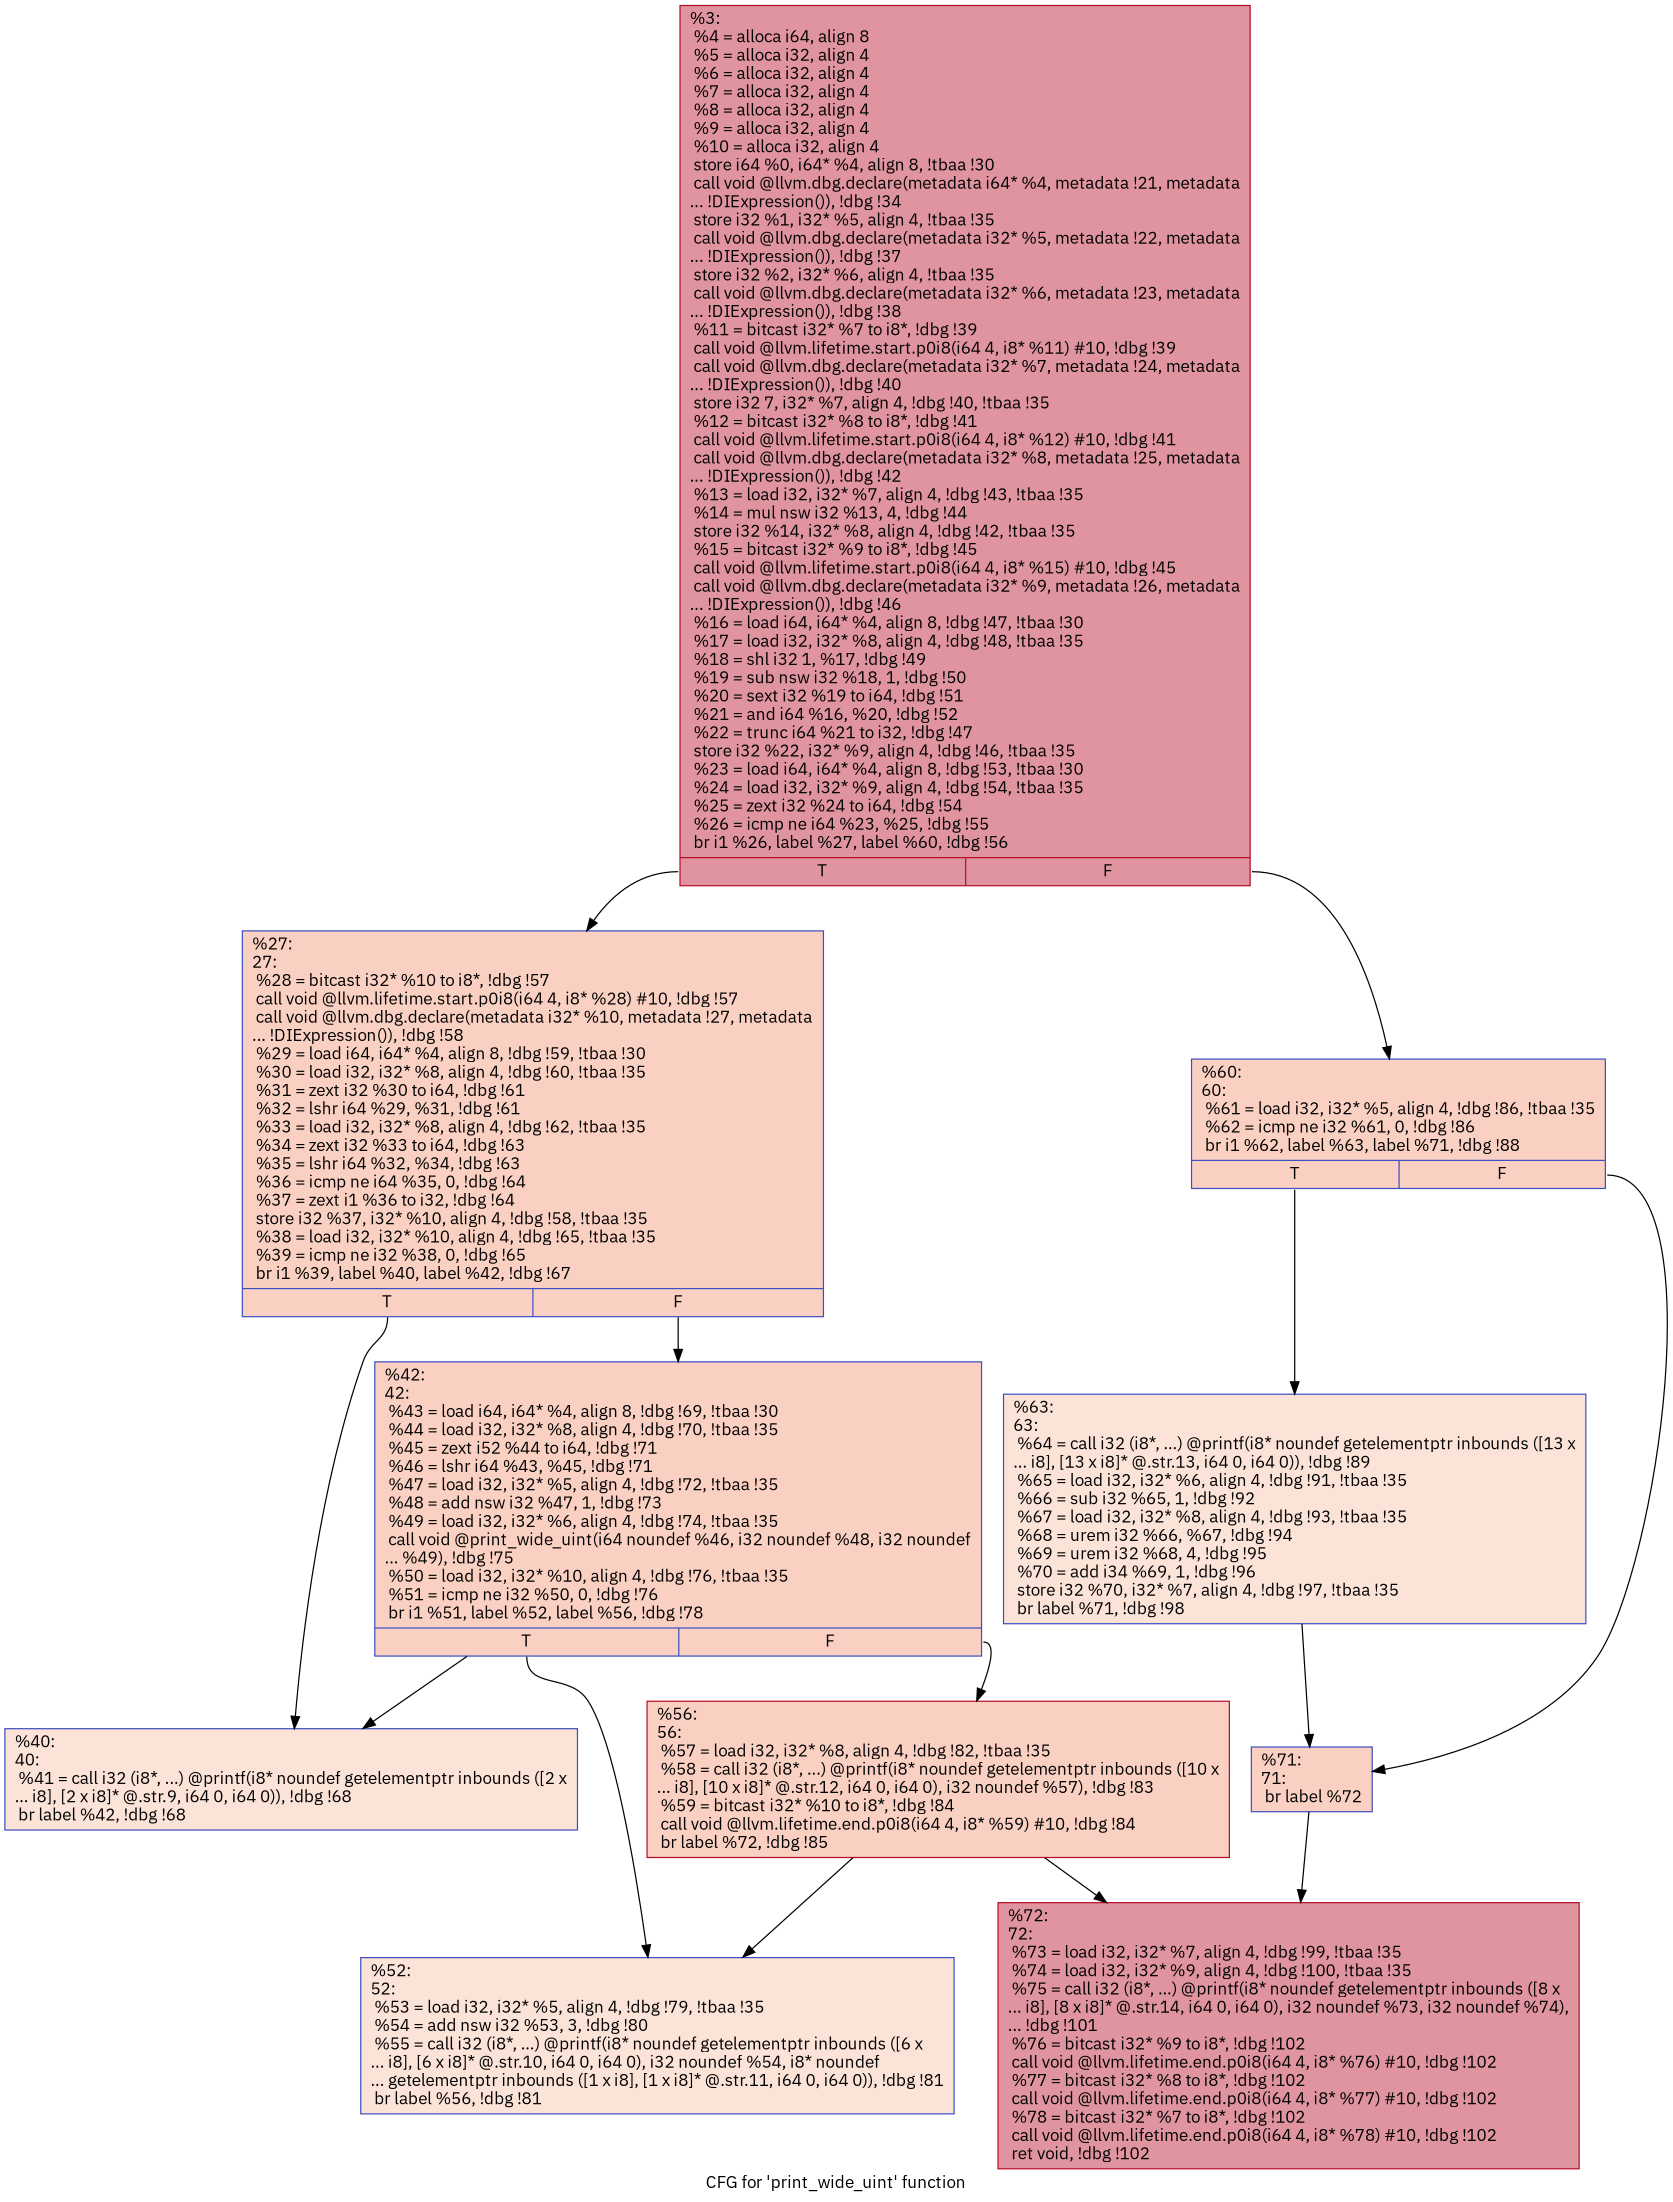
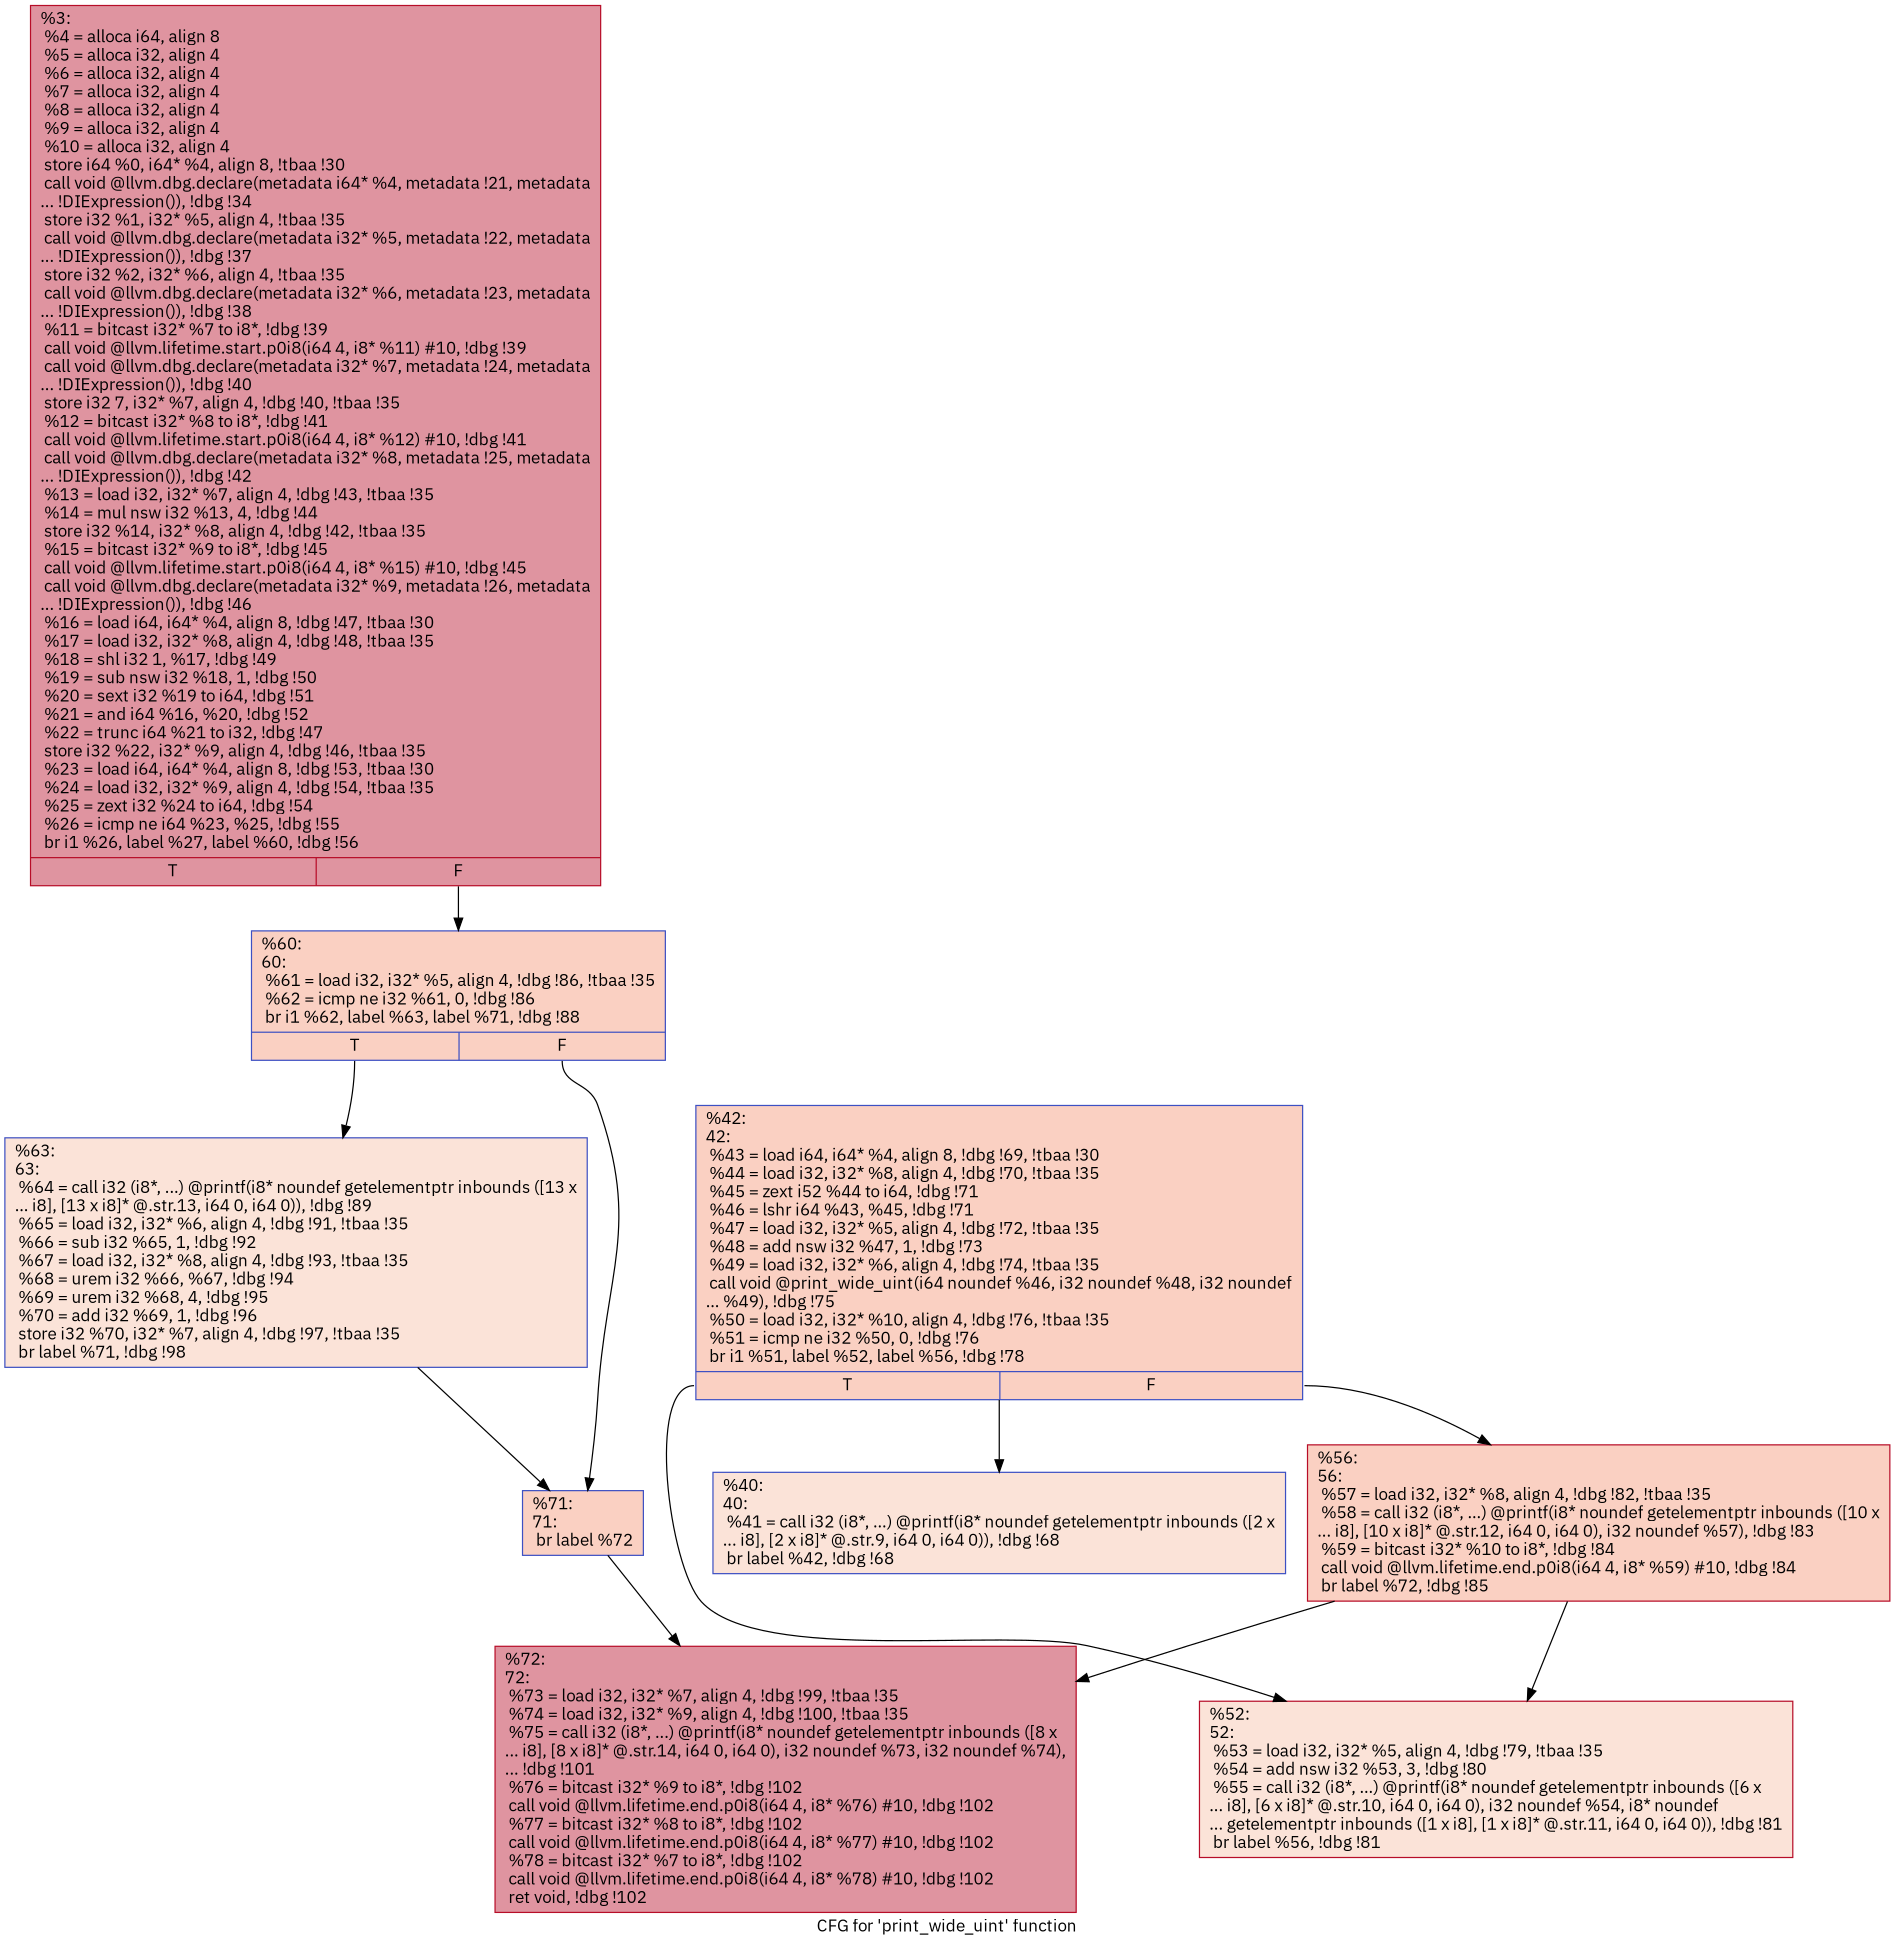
(533, 1124) -> none
(1135, 1572) -> (136, 1316)
(657, 2036) -> (1496, 1779)
